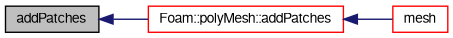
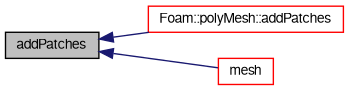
(375, 19) -> (166, 61)
